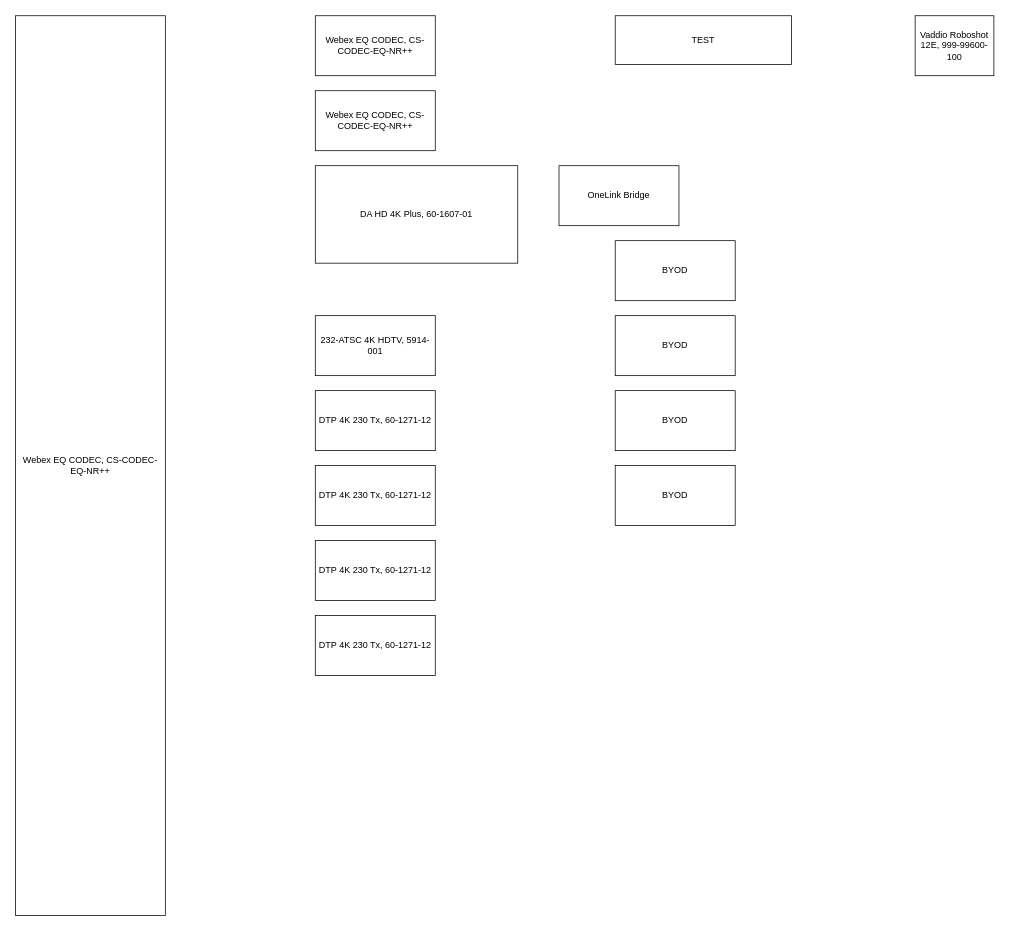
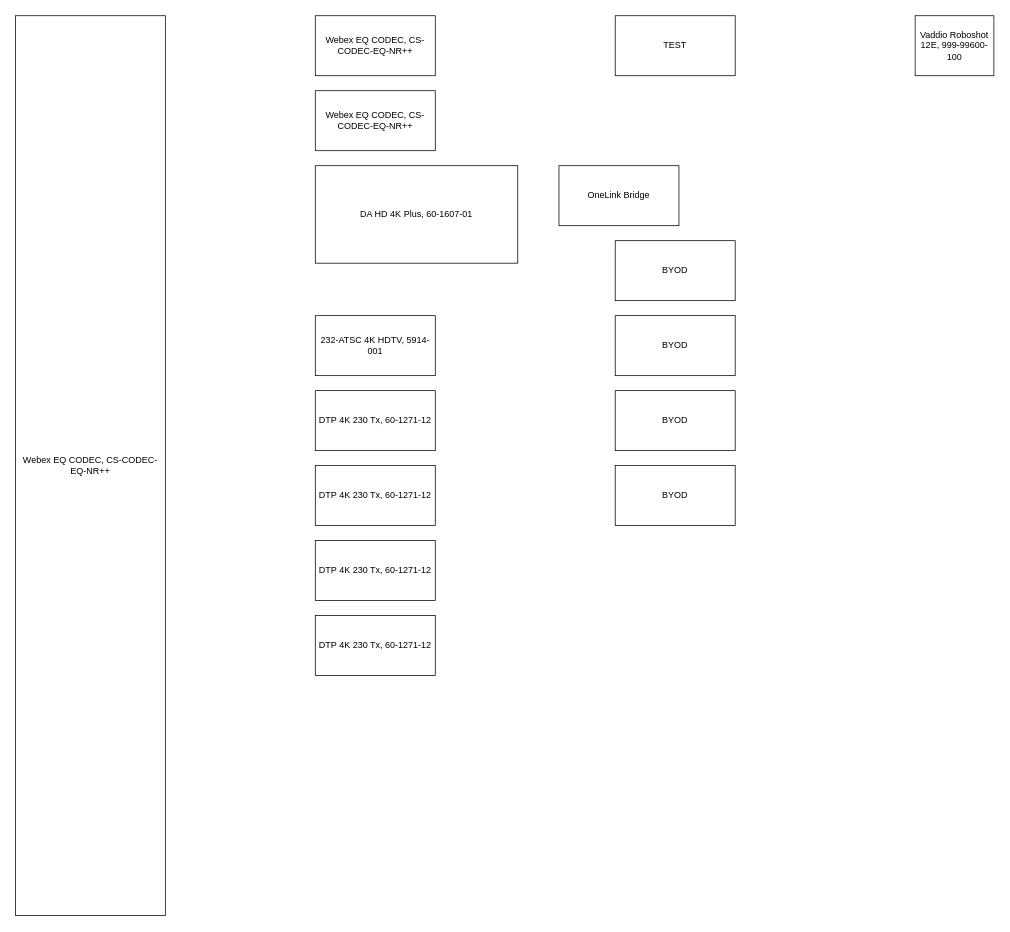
(704, 40) -> (675, 45)
